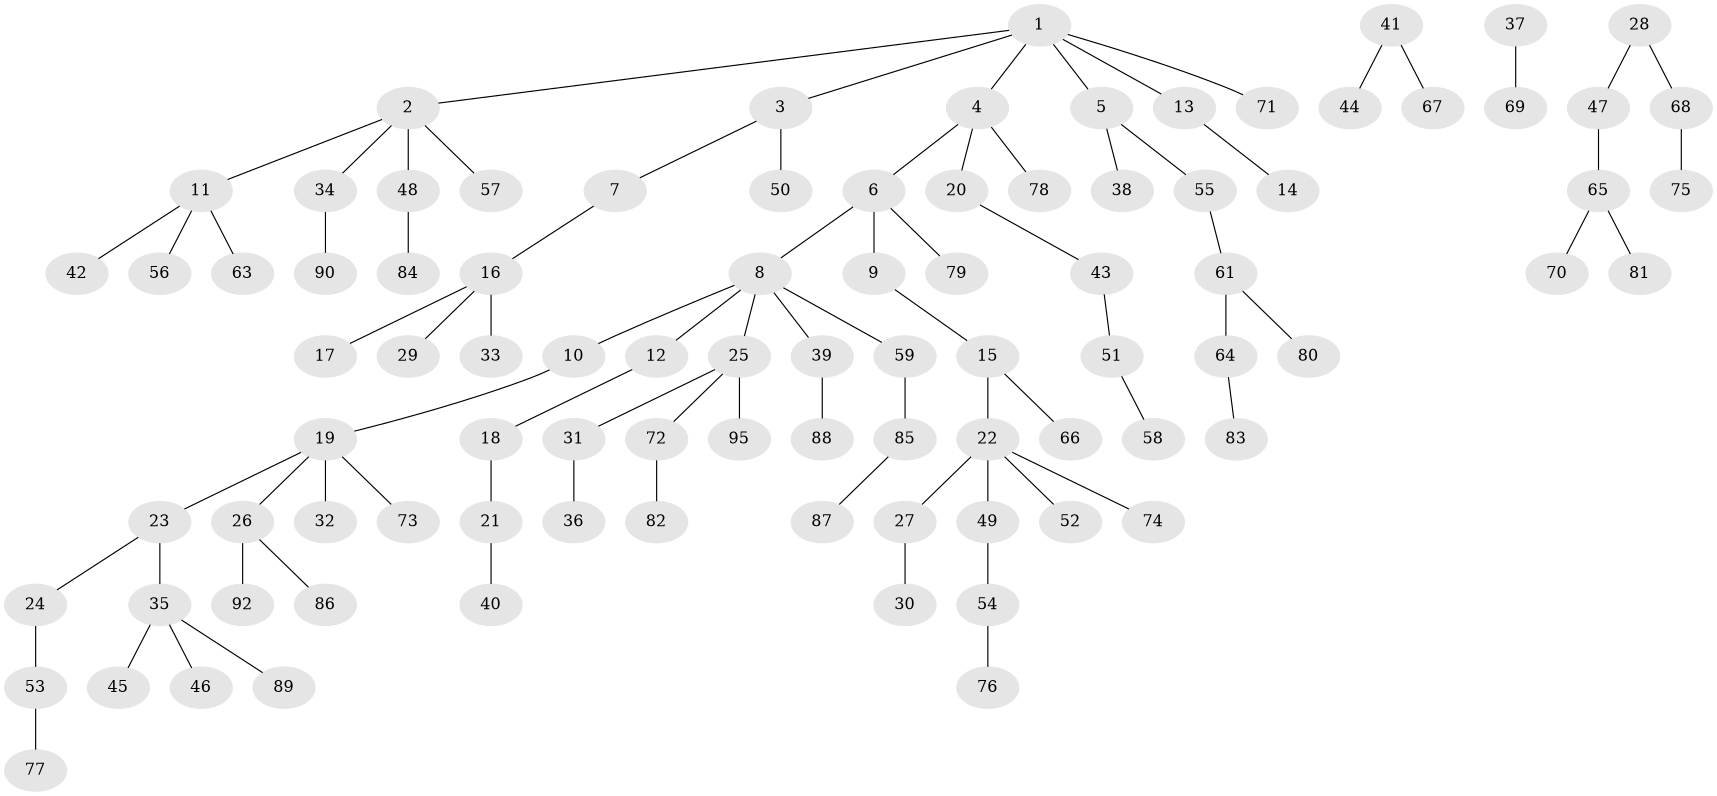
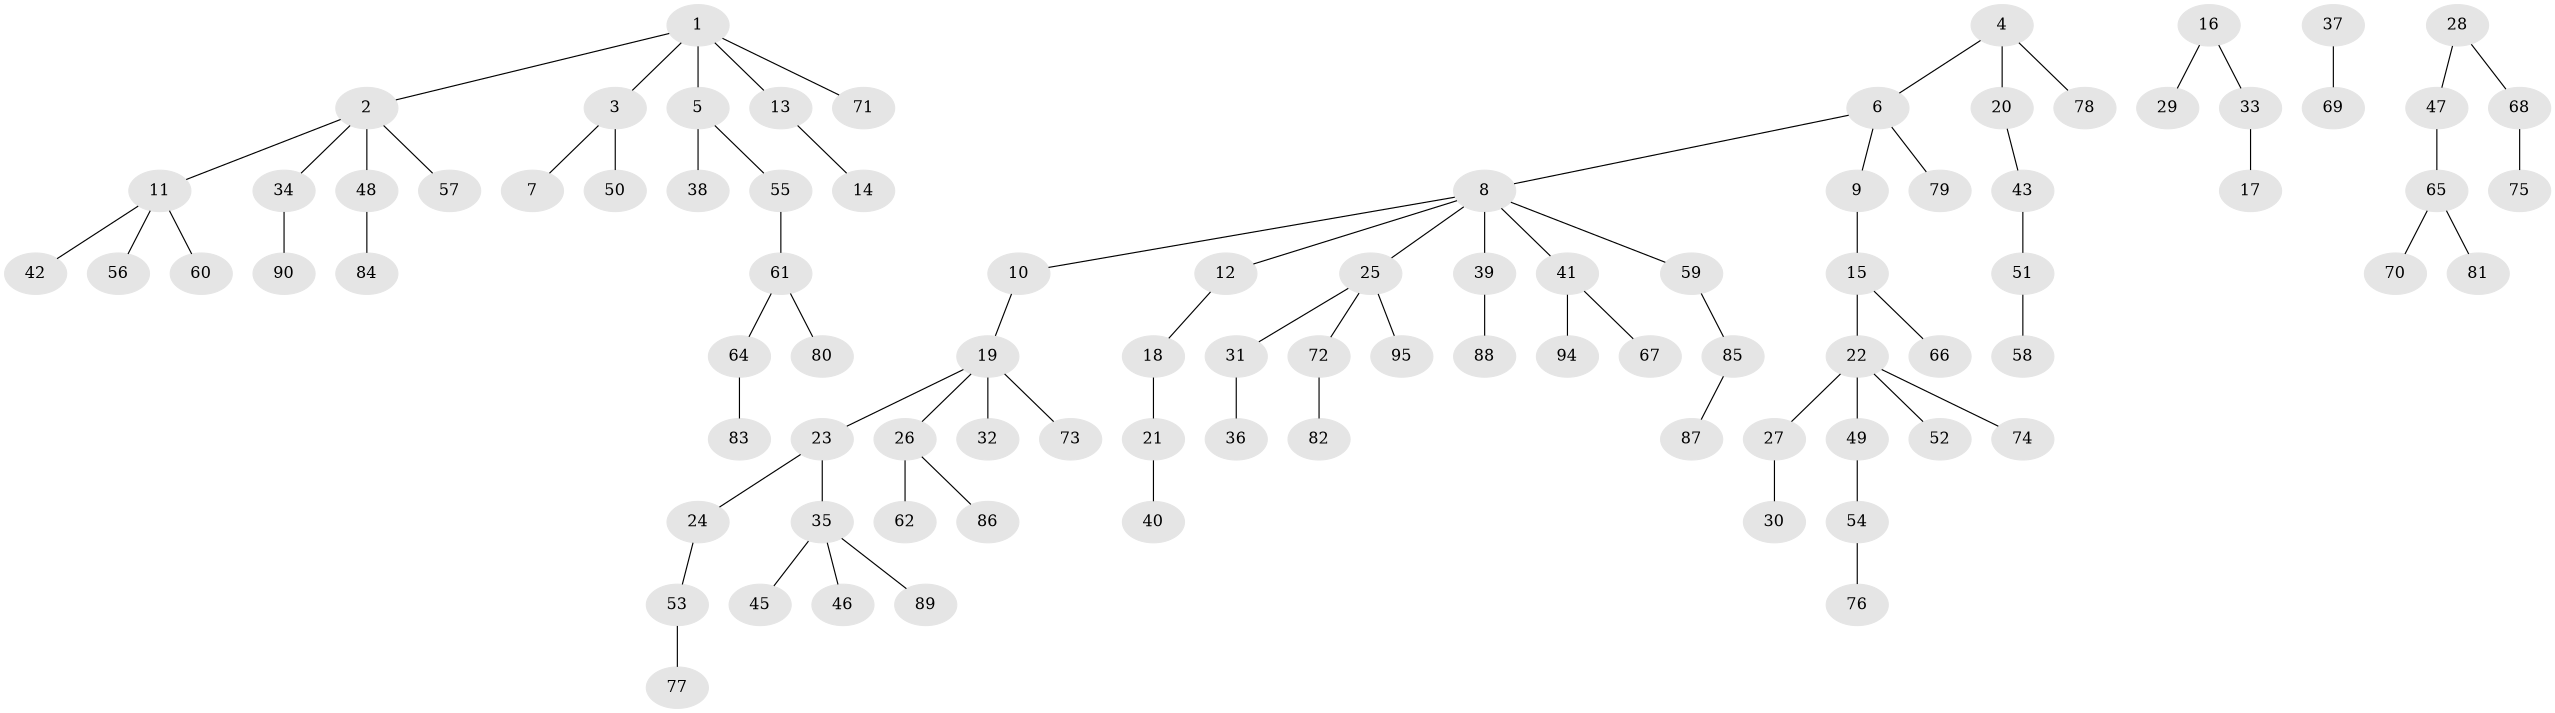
(1009, 67) -> none
(1350, 108) -> (1567, 356)
(553, 232) -> none
none -> (1526, 232)
(243, 274) -> (201, 274)
(408, 315) -> (2251, 150)
(243, 605) -> (905, 522)
